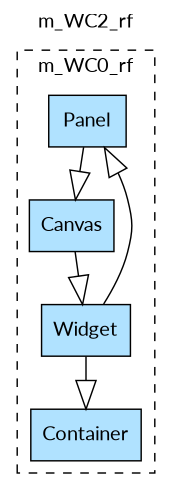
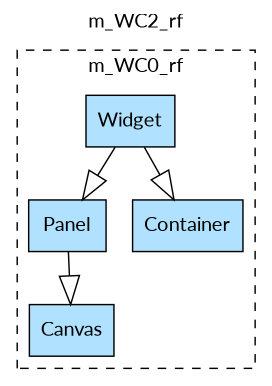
(77, 264) -> none
